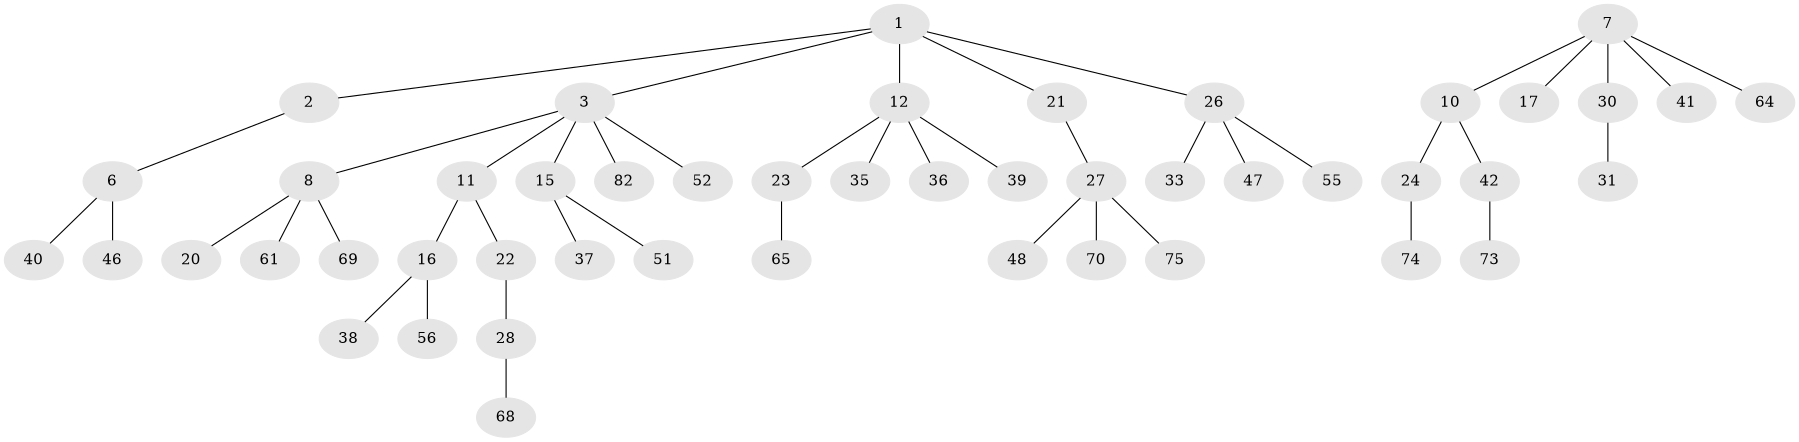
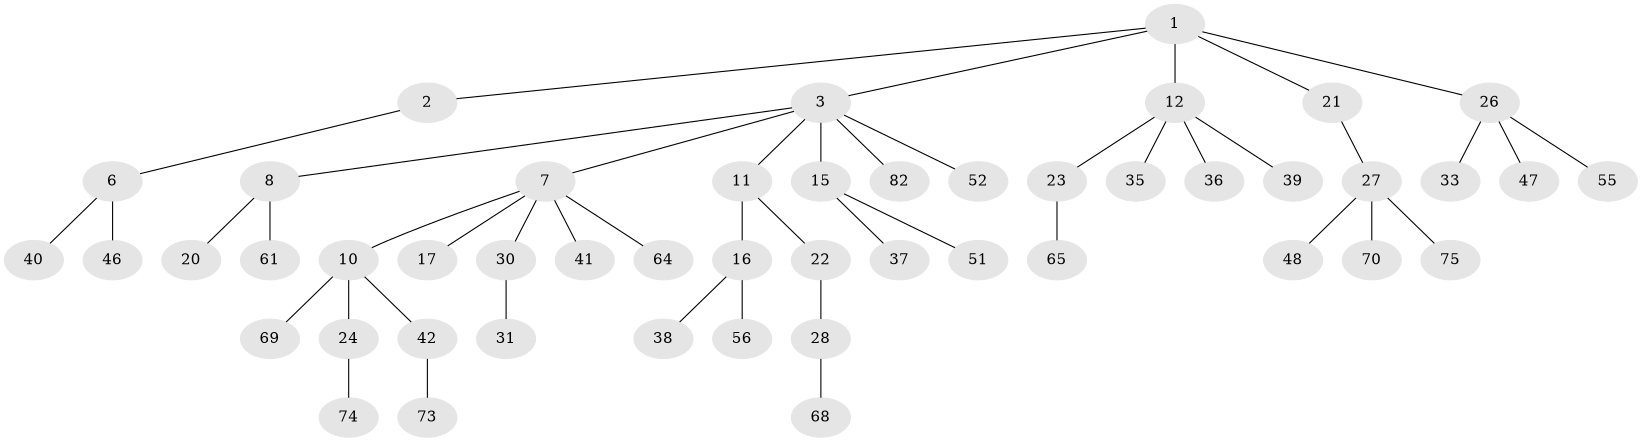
none -> (683, 142)
(329, 221) -> (309, 299)
